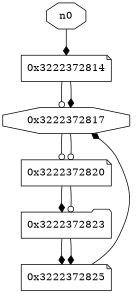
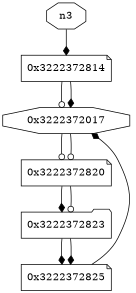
(66, 16) -> (66, 16)
(66, 121) -> (66, 121)
